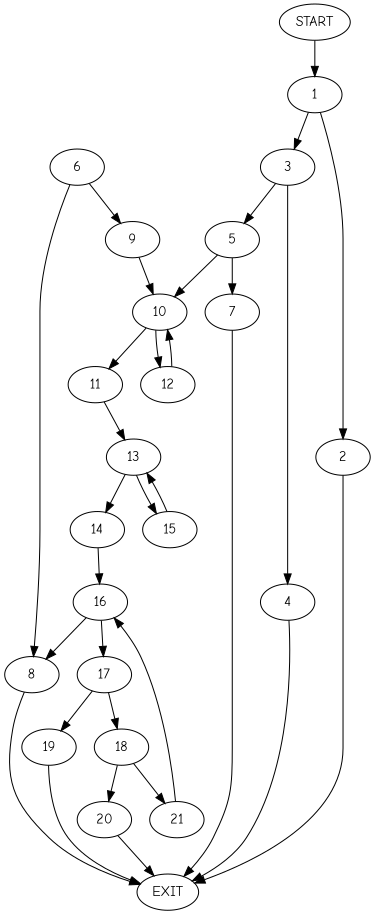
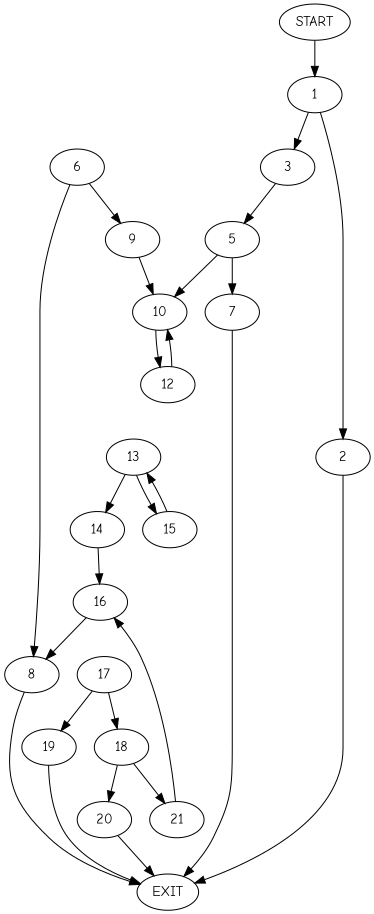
(95, 385) -> none
(288, 602) -> none
(102, 633) -> none
